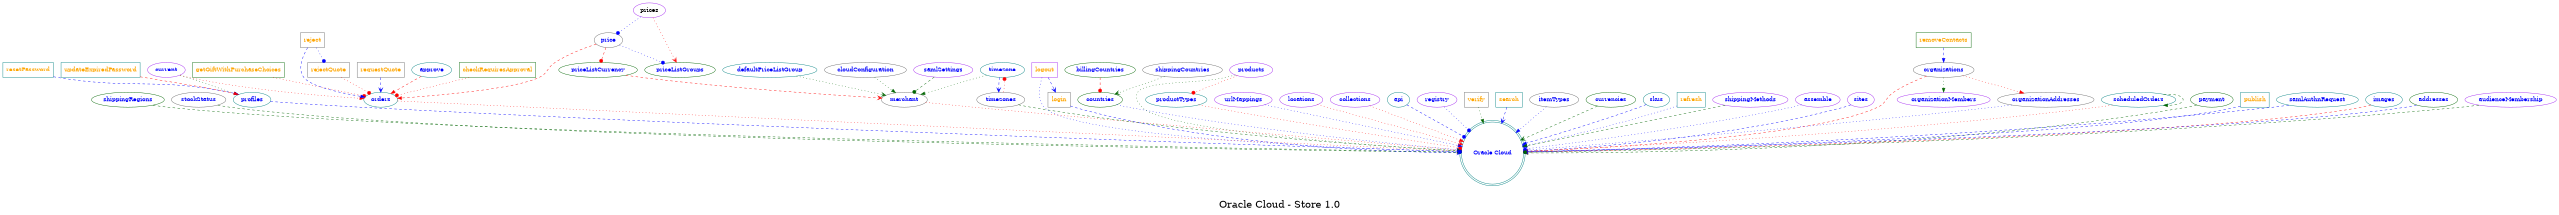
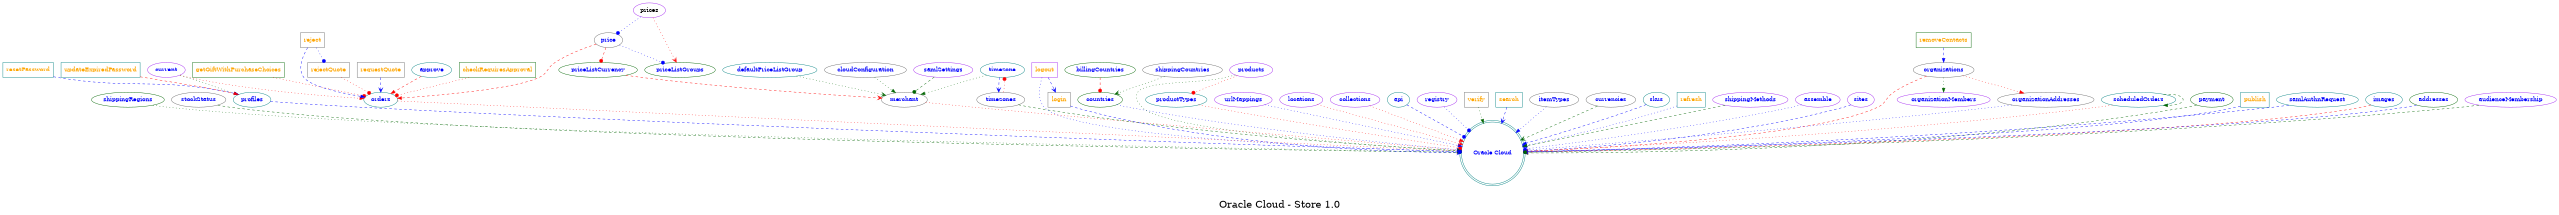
(1611, 100) -> (1611, 100)
(805, 138) -> (805, 138)
